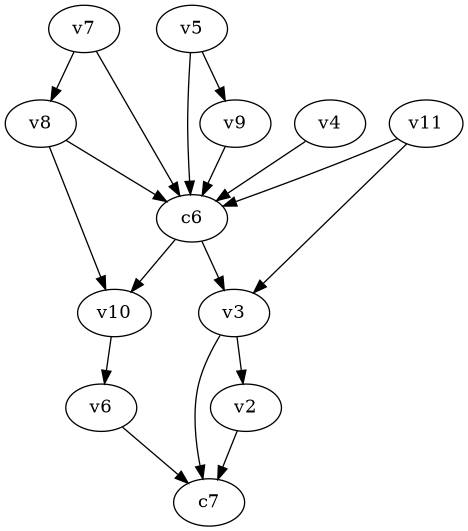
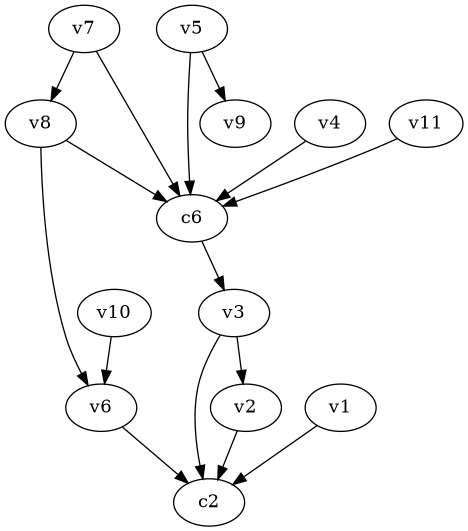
(217, 165) -> none
(75, 212) -> (50, 263)
(335, 214) -> none
(158, 260) -> none
none -> (341, 408)
(209, 502) -> (209, 502)
